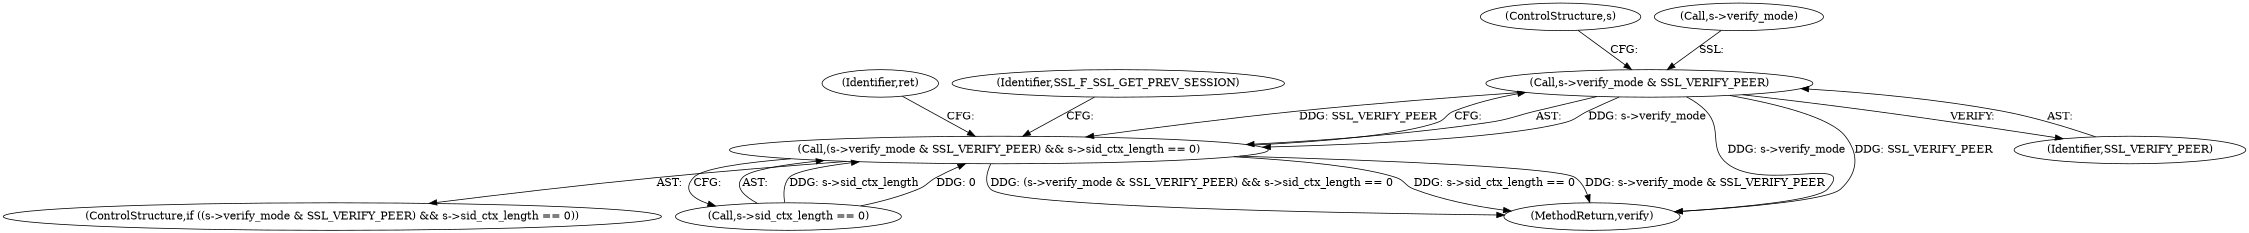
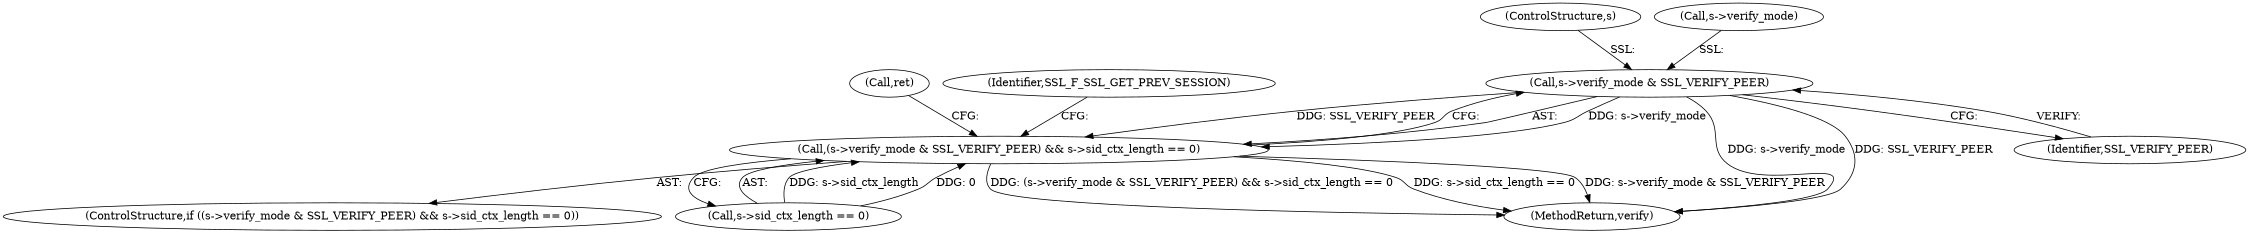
(1626, 50) -> (1625, 50)
(880, 83) -> (889, 83)
(1974, 117) -> (1966, 117)
(2062, 117) -> (2061, 117)
